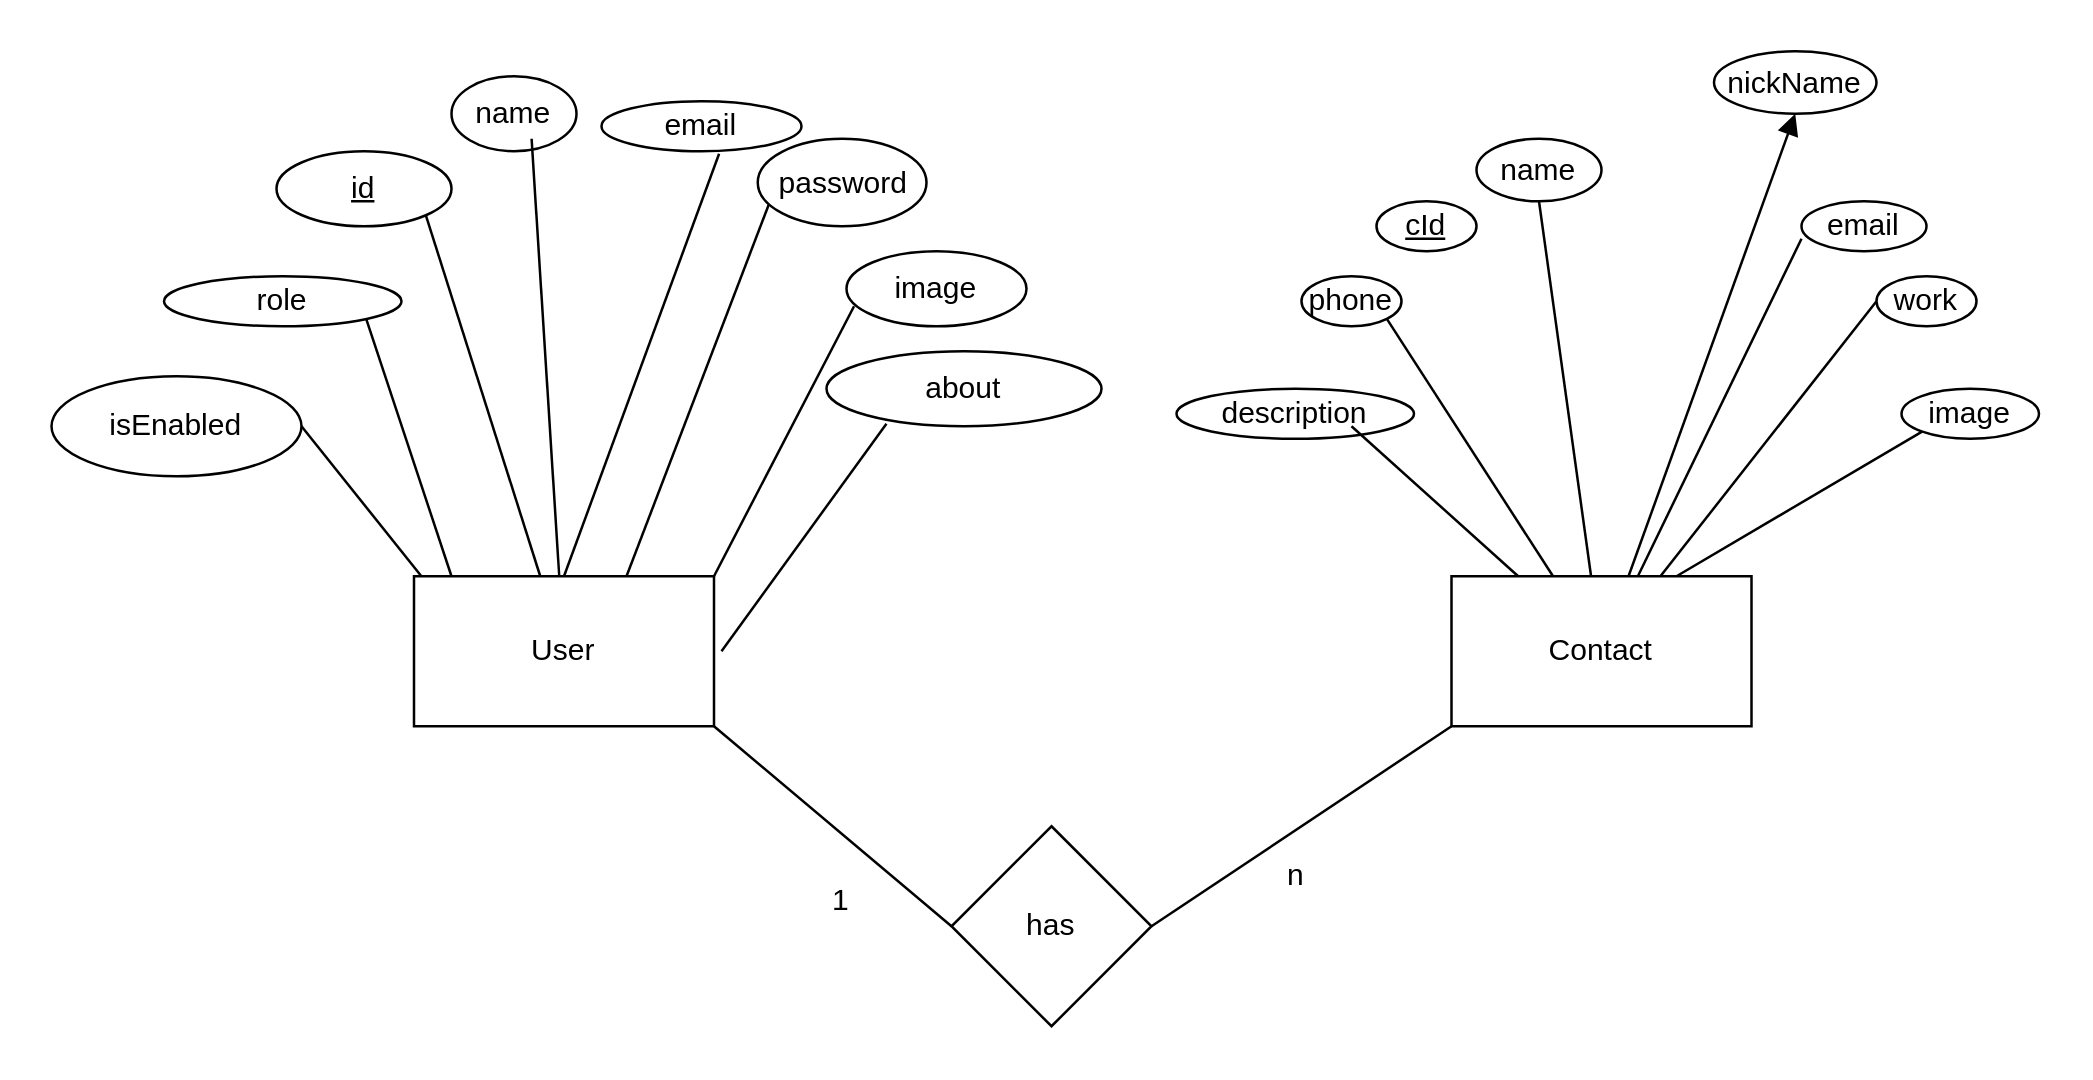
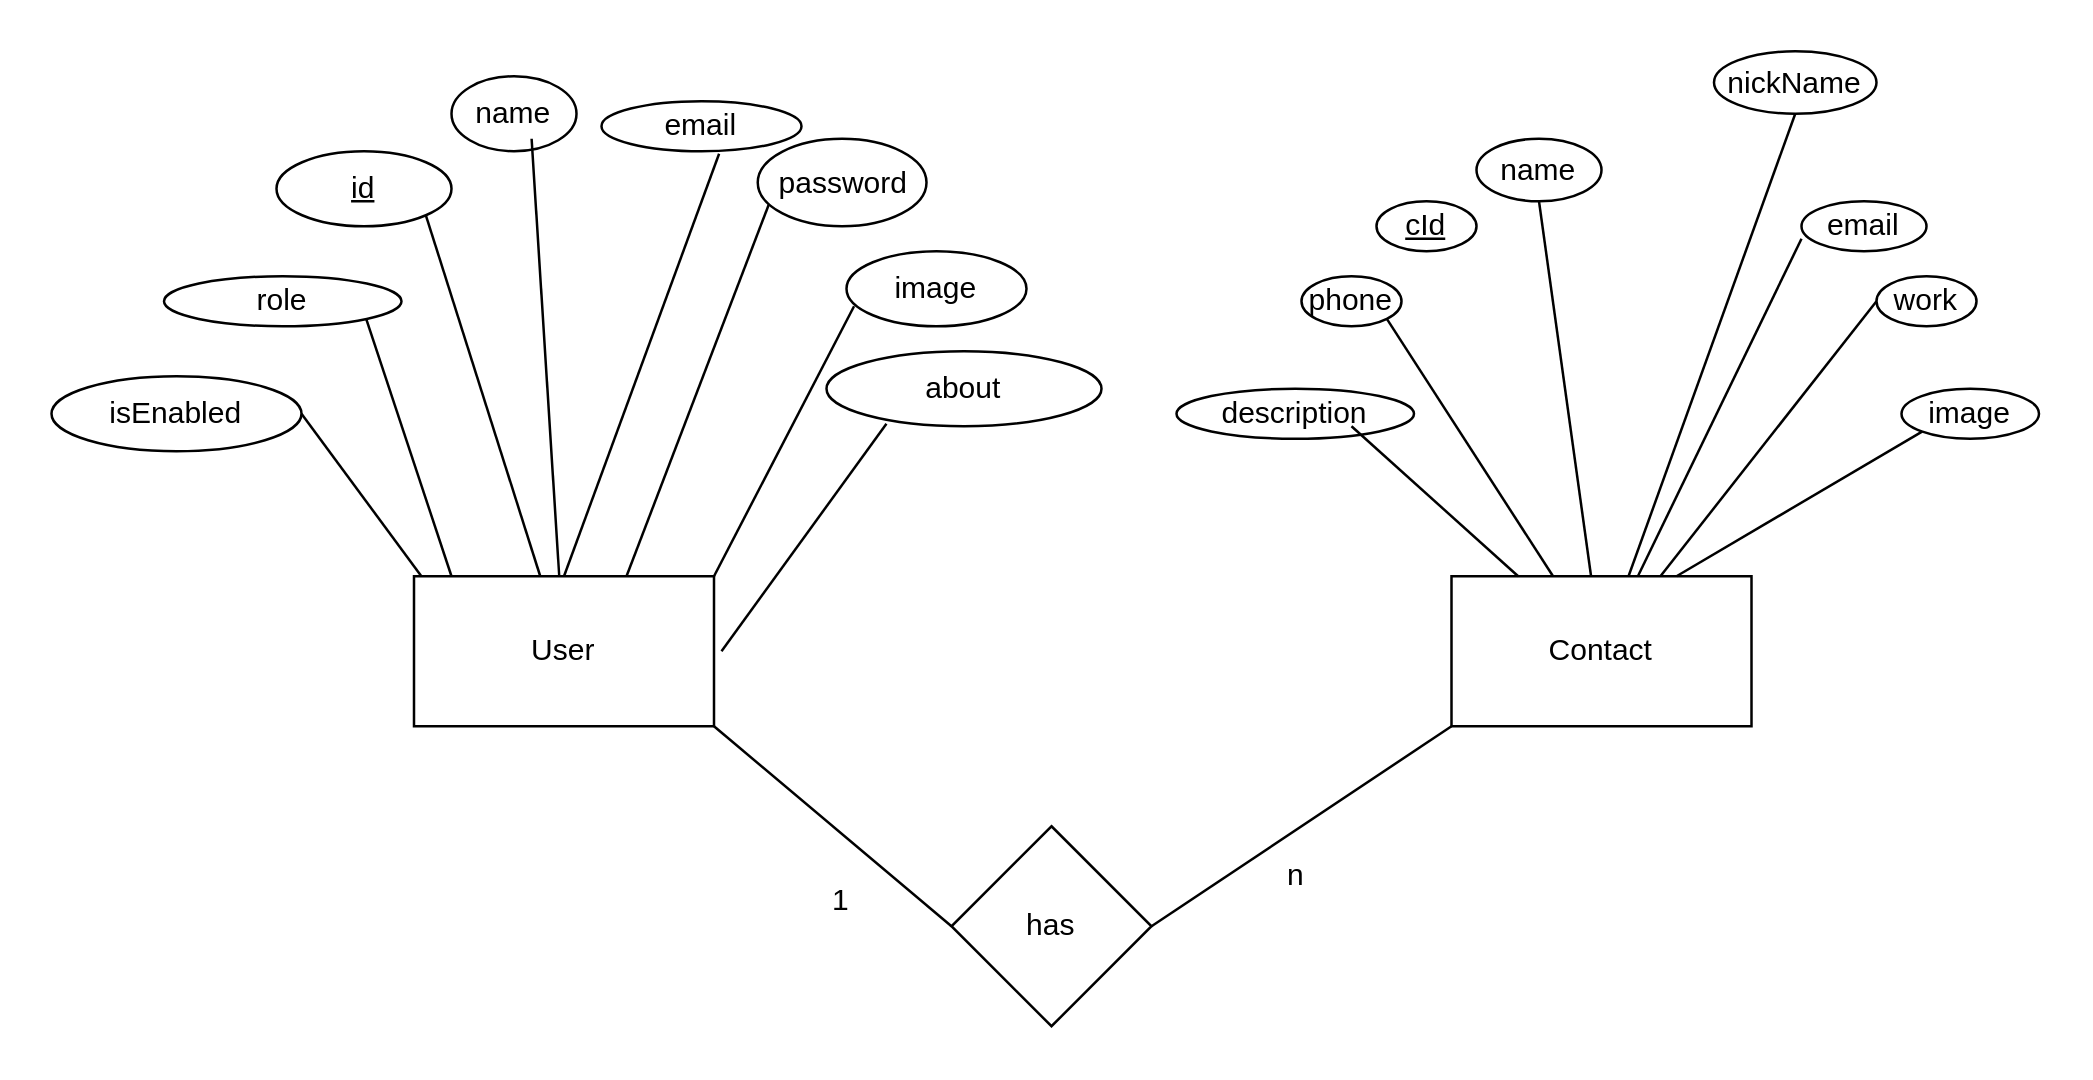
(1787, 135) -> (1791, 125)
(176, 426) -> (176, 414)
